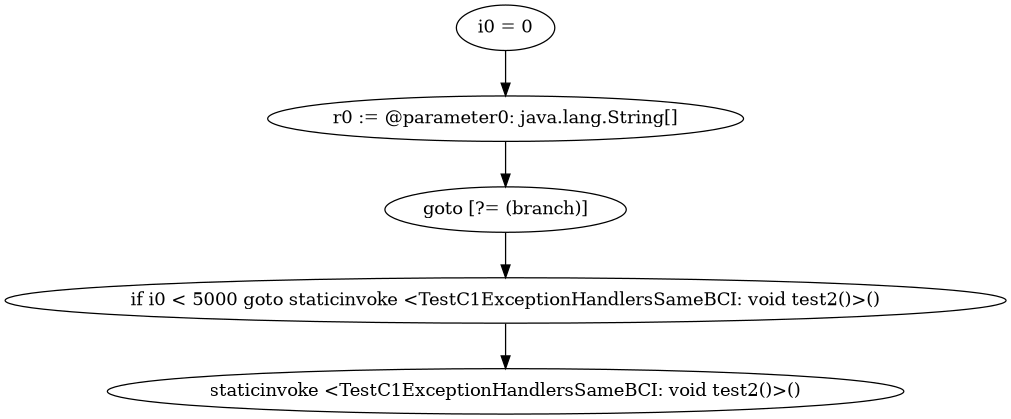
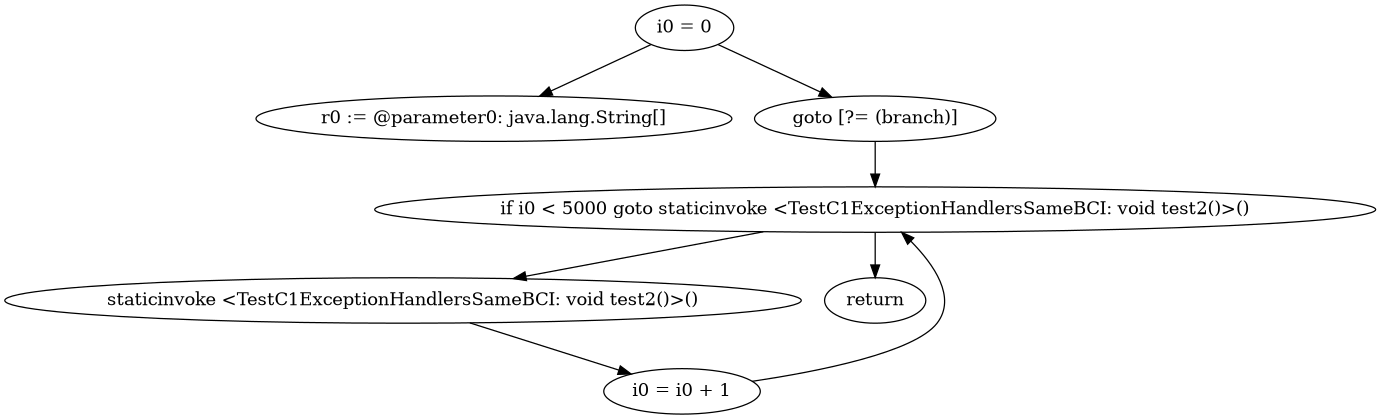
(506, 158) -> (769, 68)
none -> (875, 300)
none -> (682, 391)
